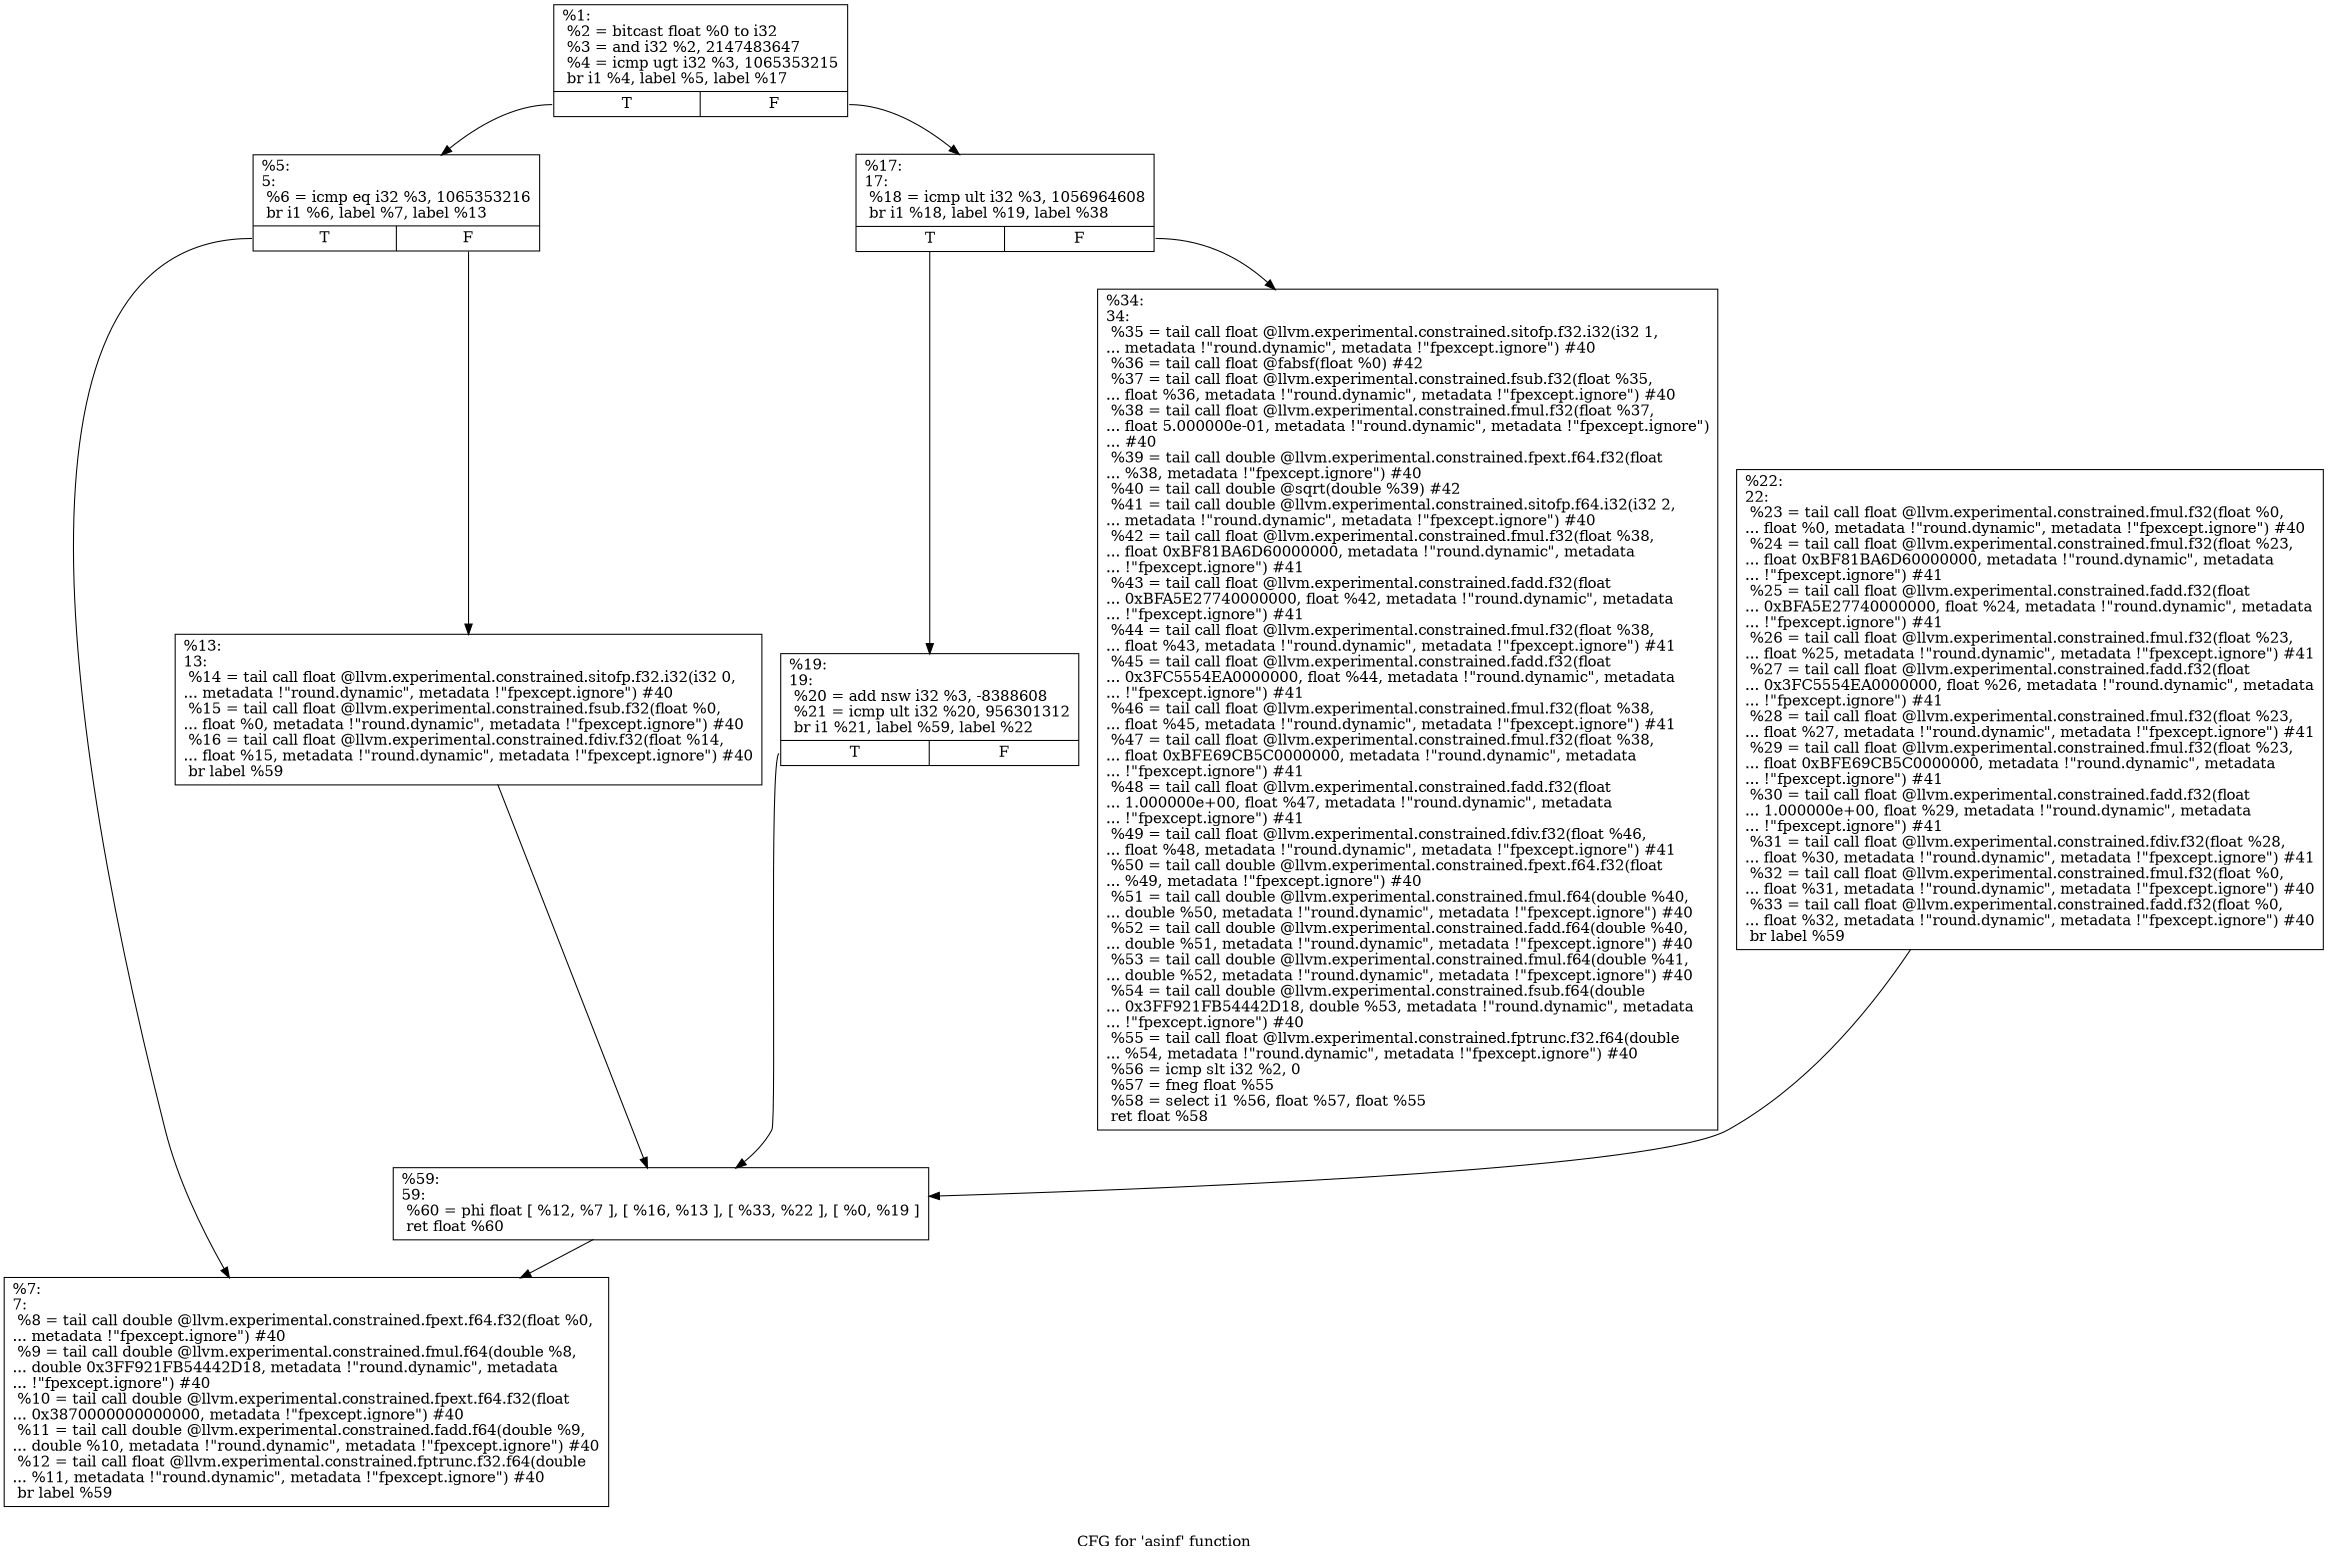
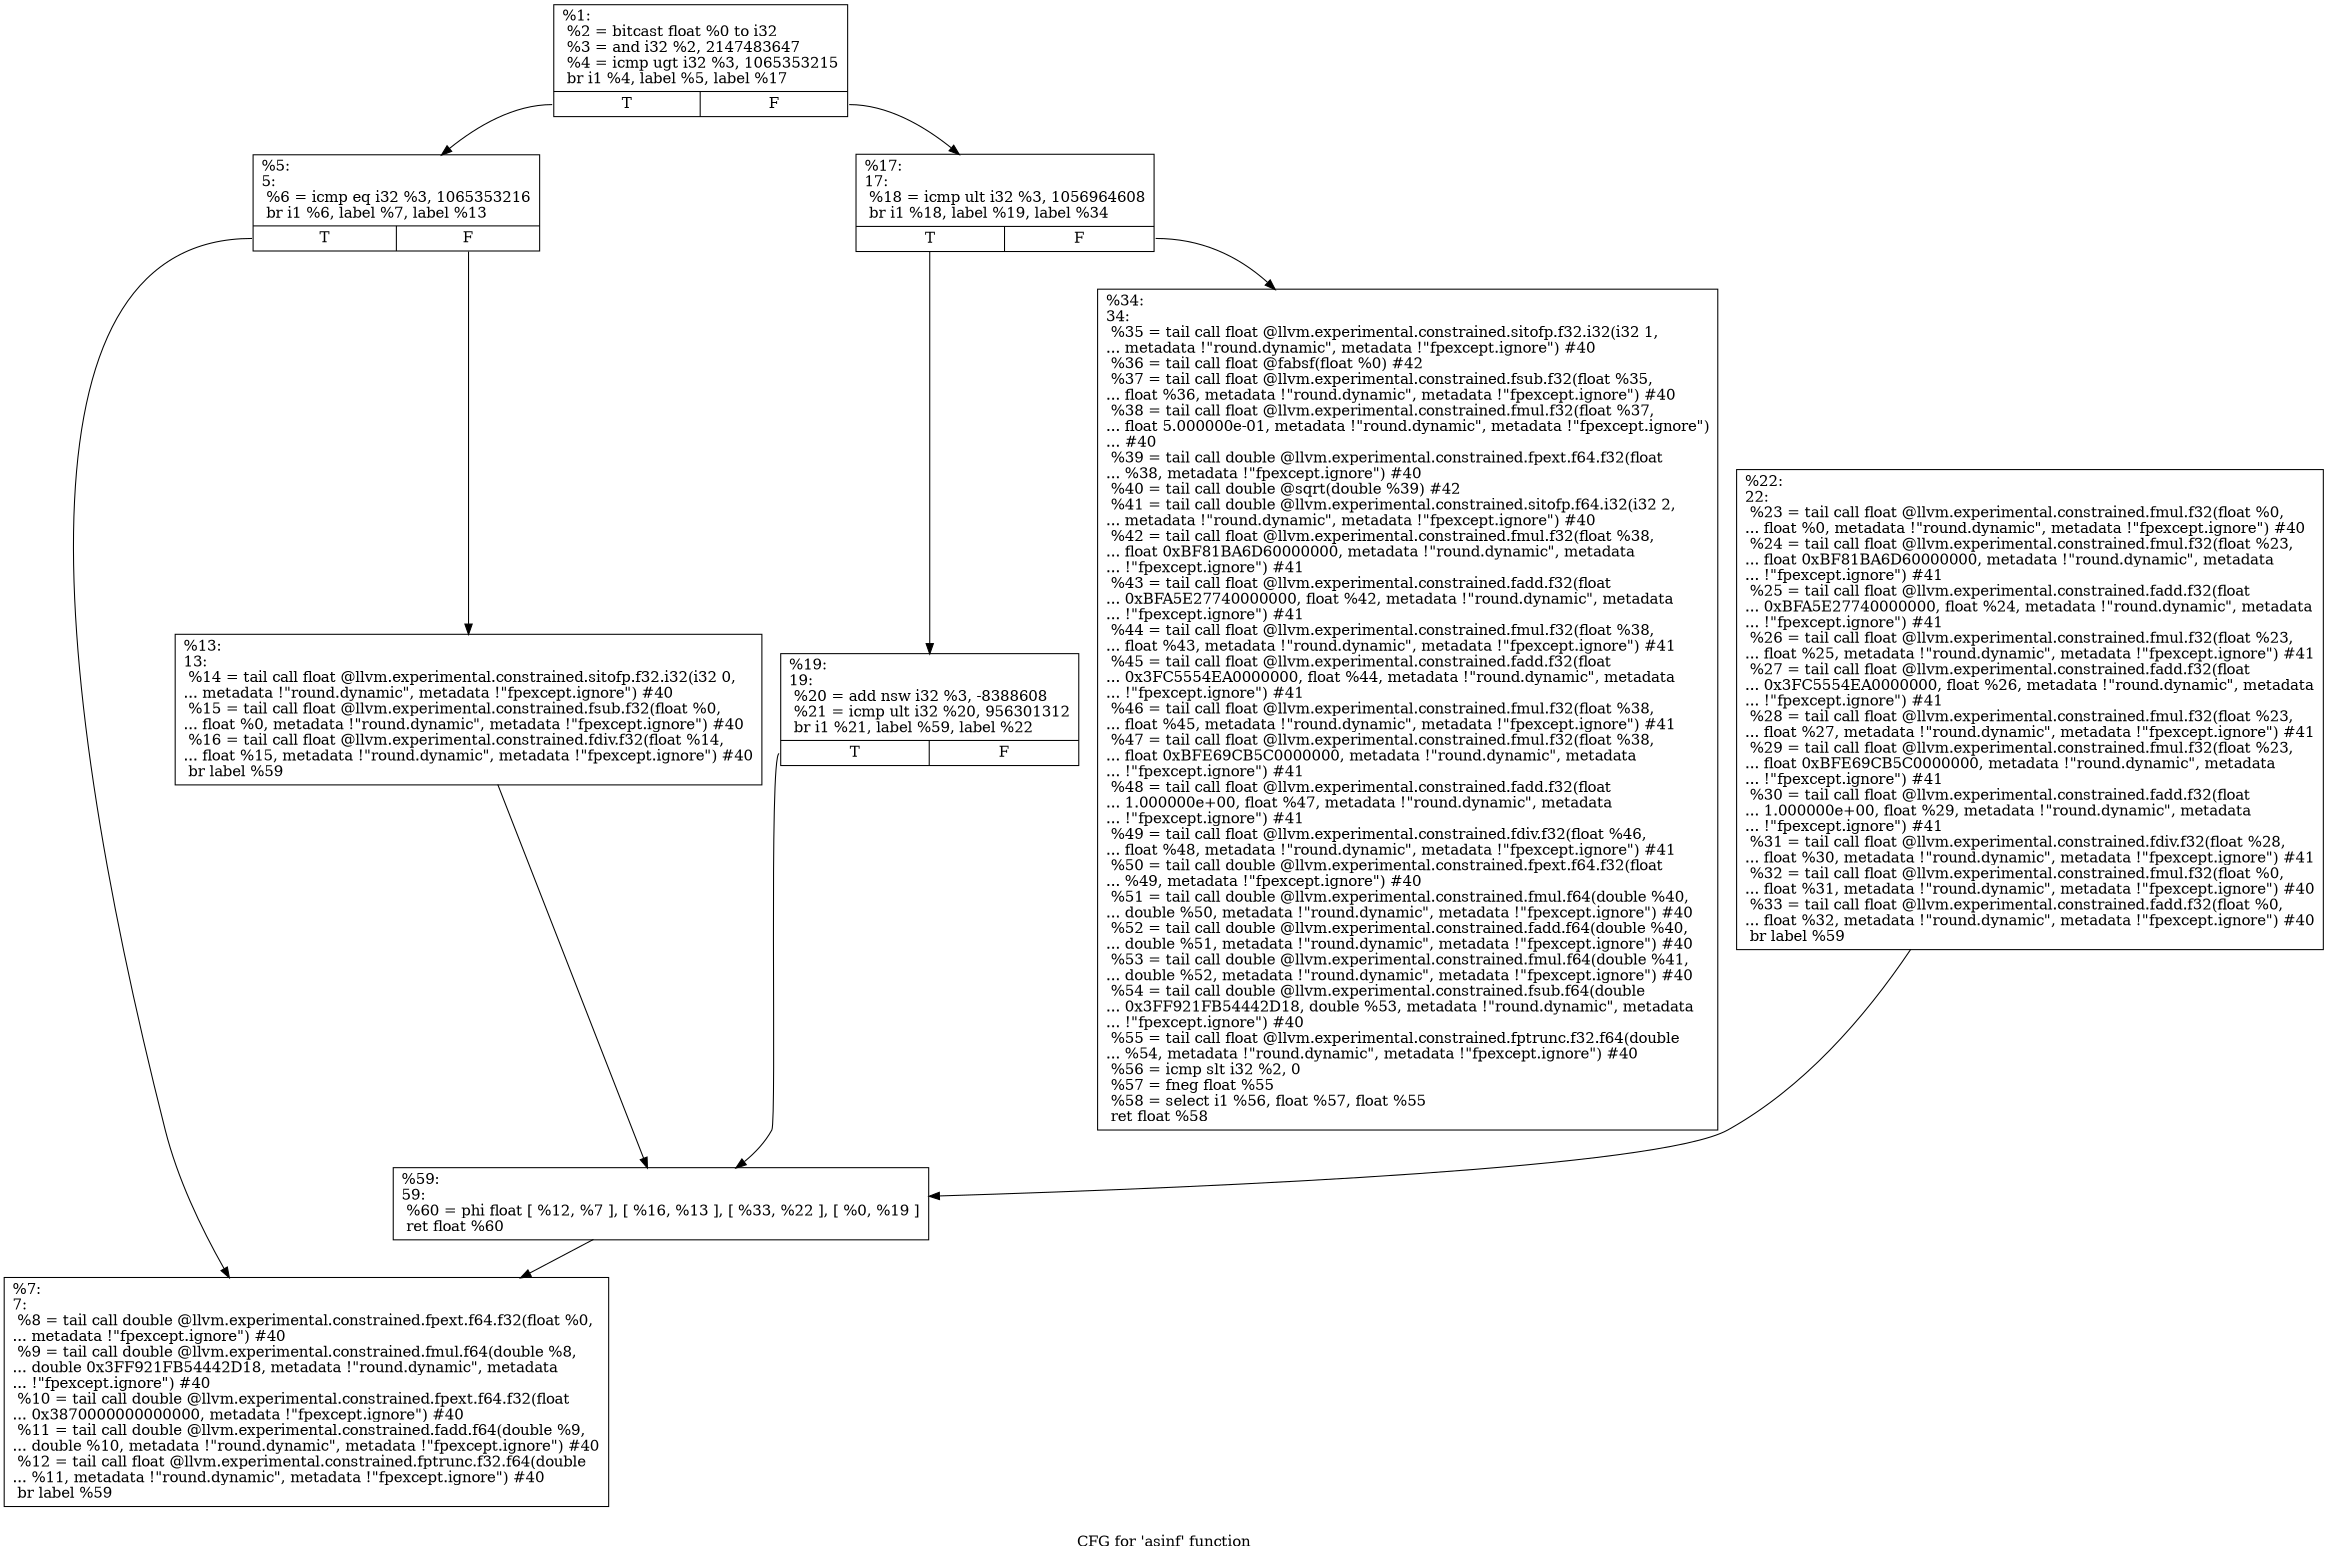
(987, 213) -> (987, 213)
